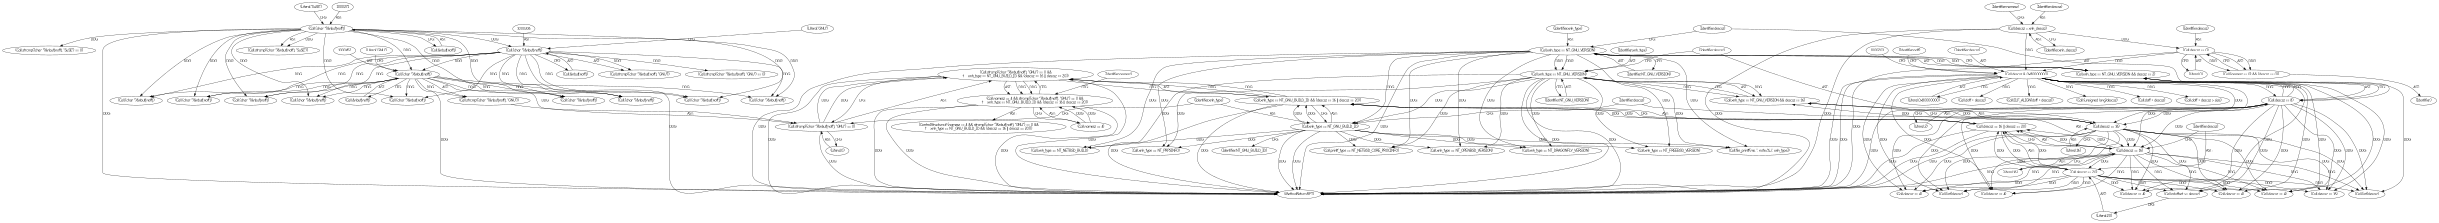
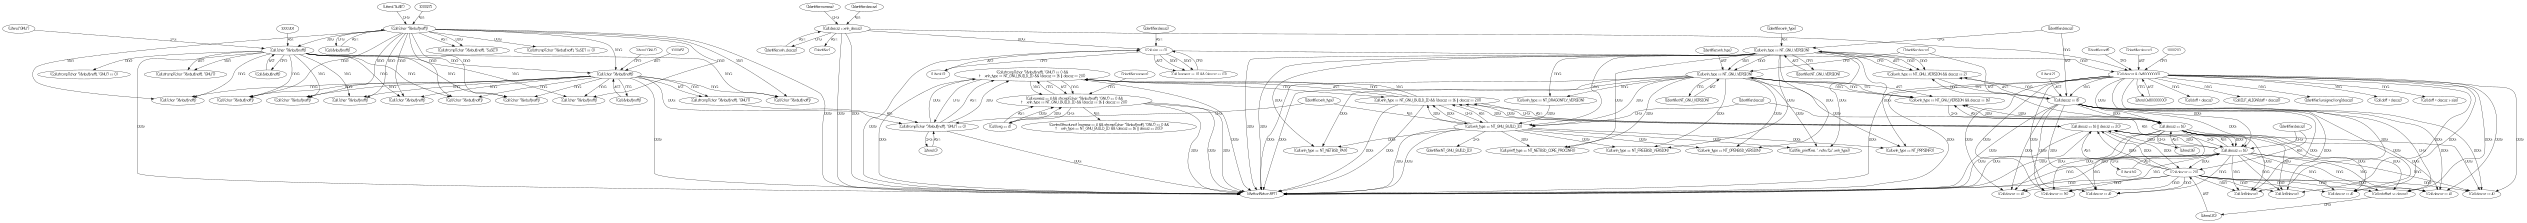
(2196, 50) -> (1156, 50)
(2356, 77) -> (831, 38)
(2097, 101) -> (2329, 101)
(2087, 108) -> none
(1091, 127) -> (1000, 127)
(1437, 140) -> (1533, 120)
(1060, 151) -> (1320, 151)
(2264, 151) -> (2423, 151)
